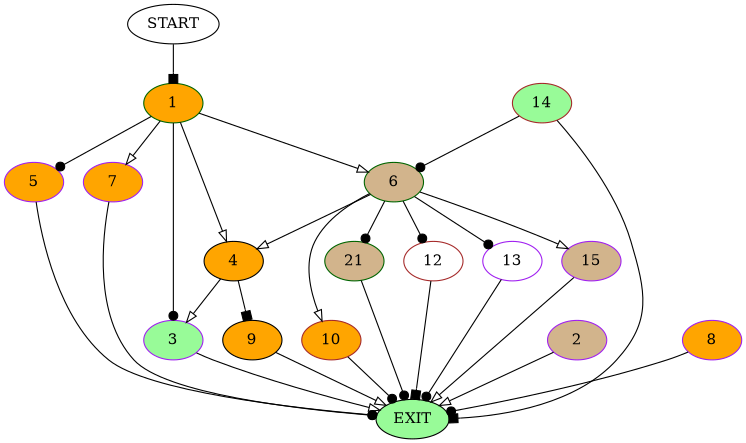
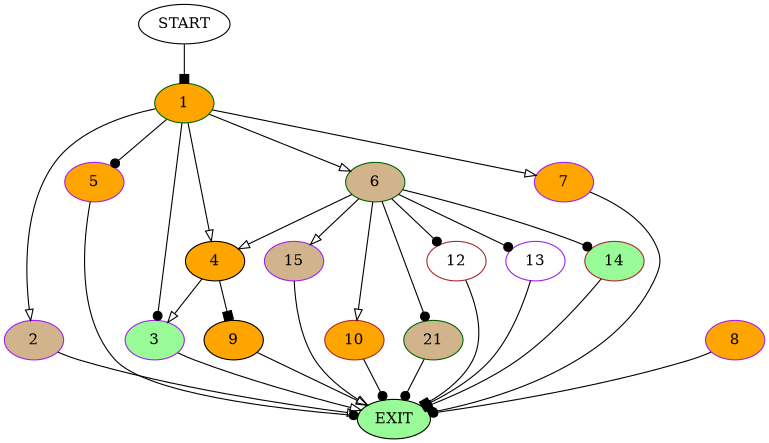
(472, 141) -> (494, 214)
none -> (46, 178)
